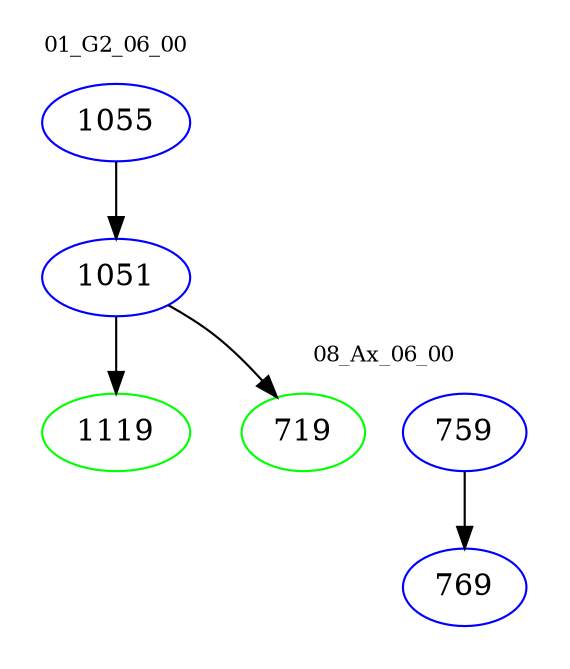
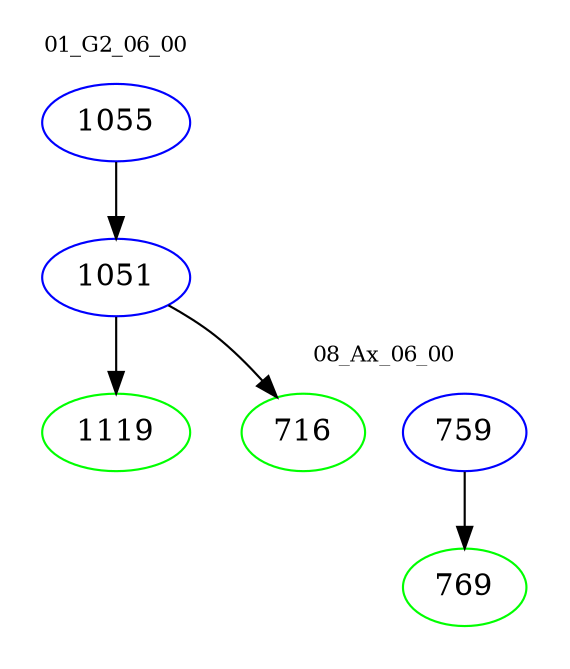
(303, 432) -> (303, 432)
(465, 587) -> (465, 587)
